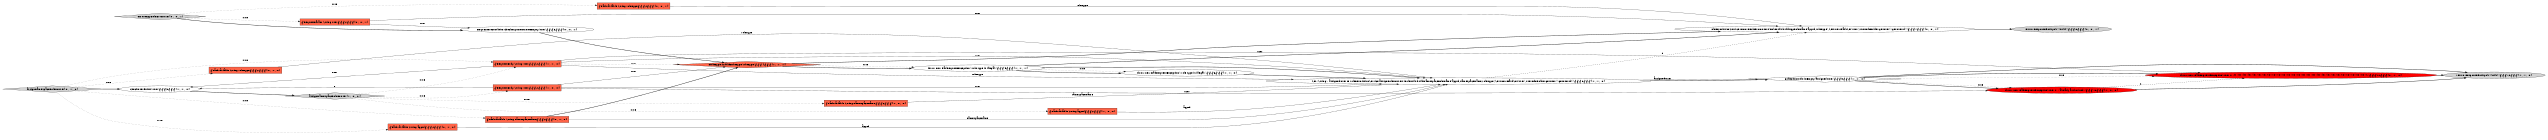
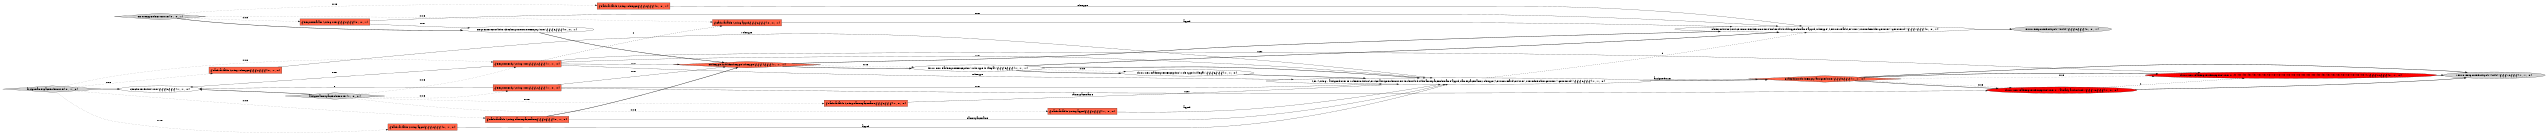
none -> (747, 23)
(619, 64) -> (619, 64)
(1825, 79) -> (1825, 79)
(241, 93) -> (257, 92)
